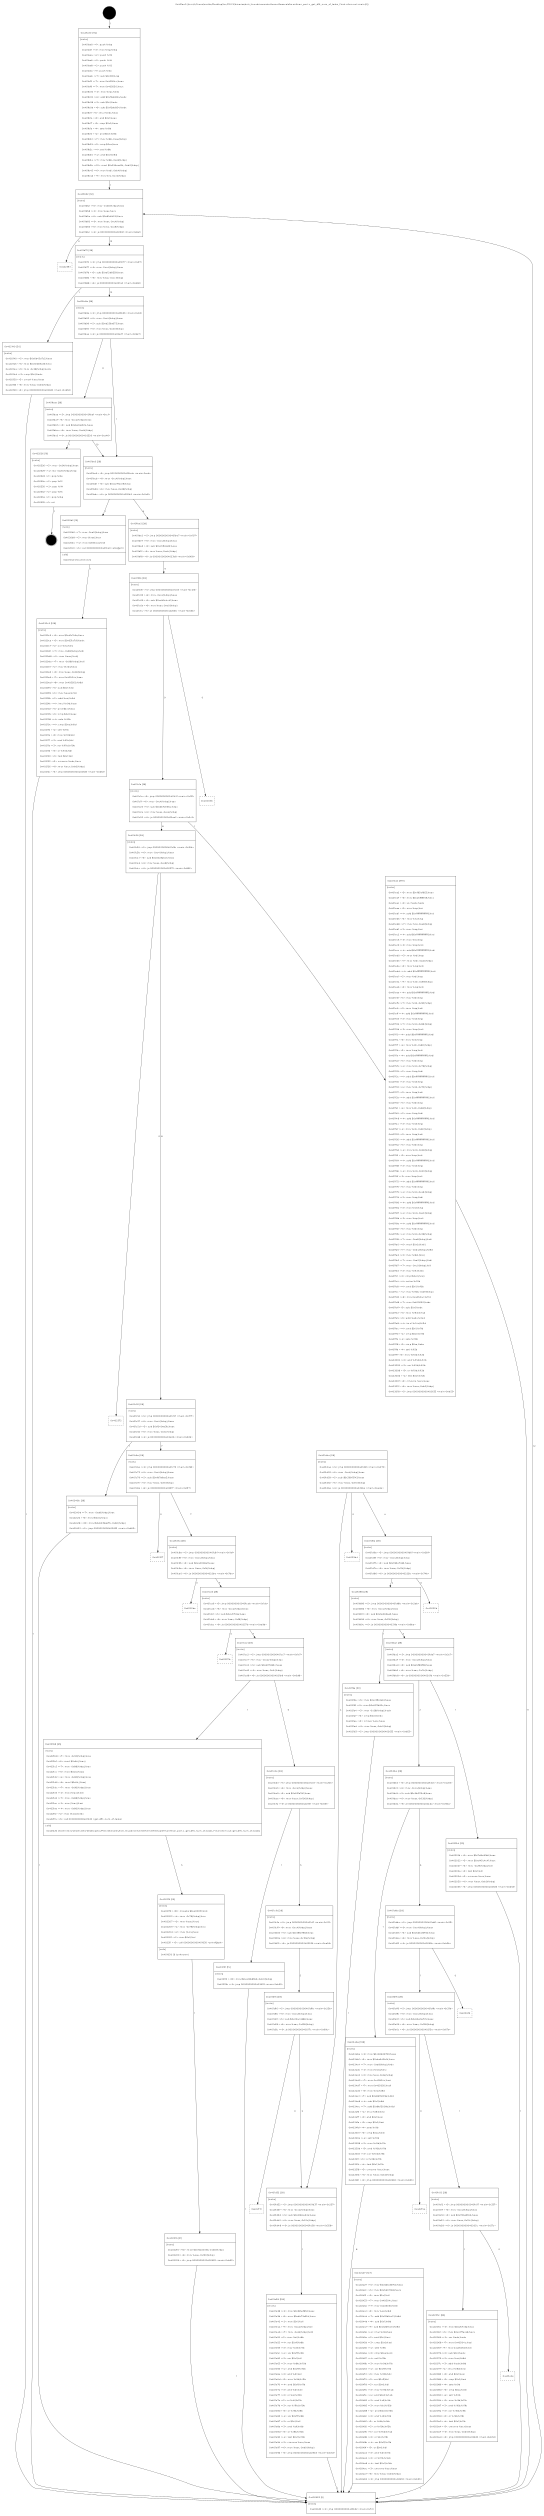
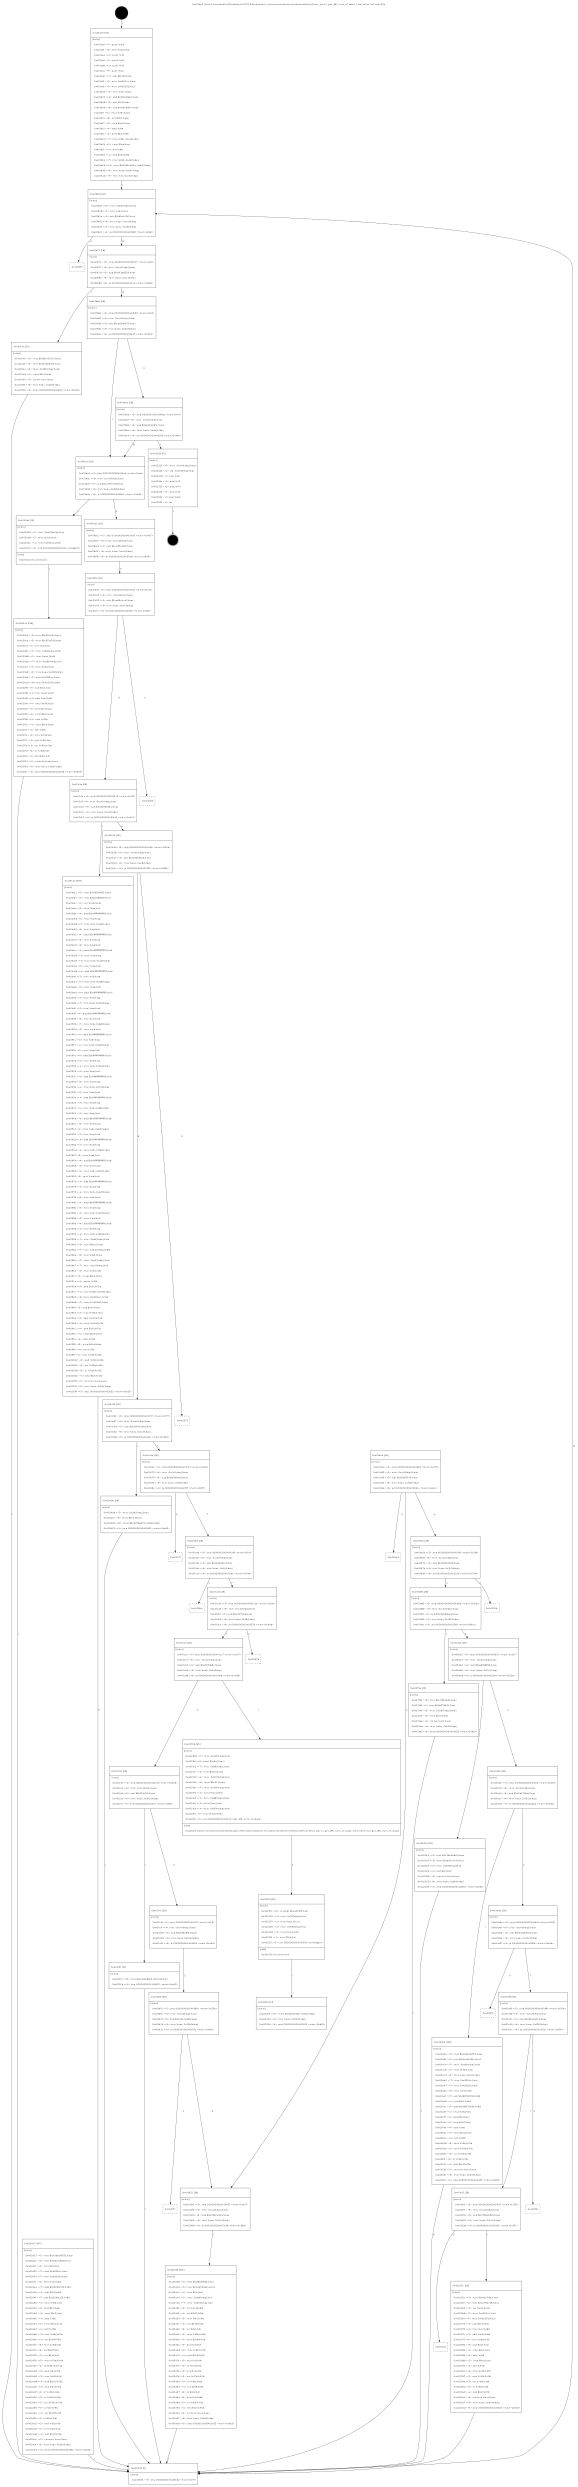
(200, 2415) -> none
